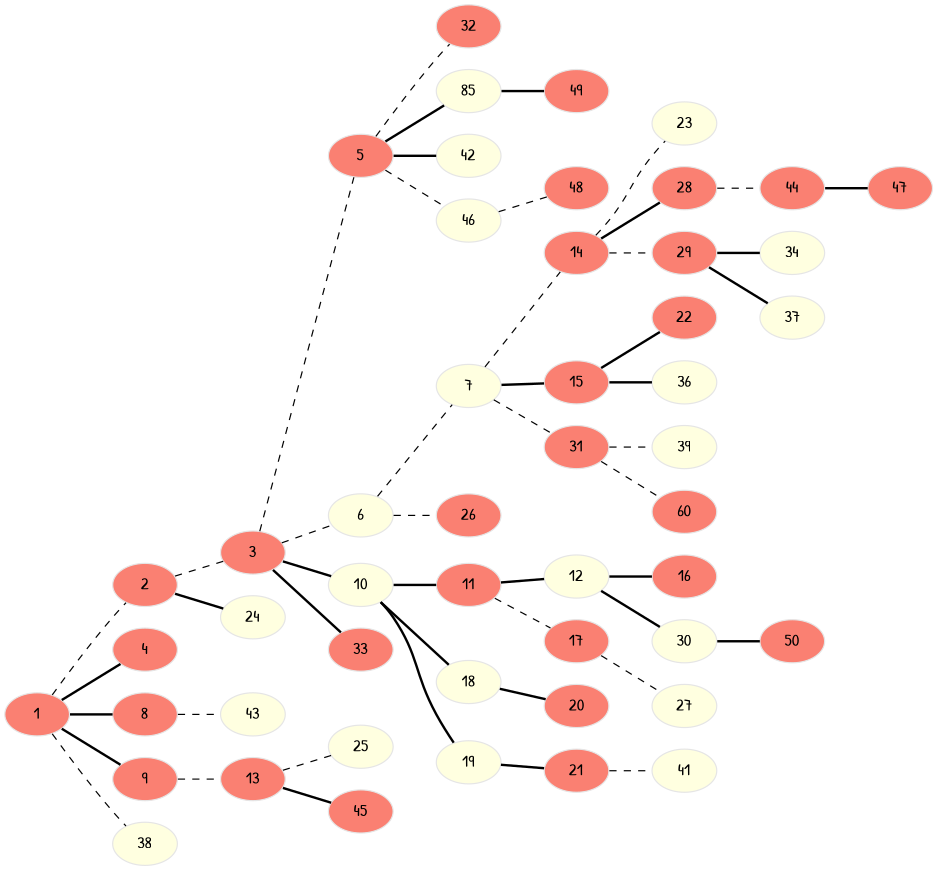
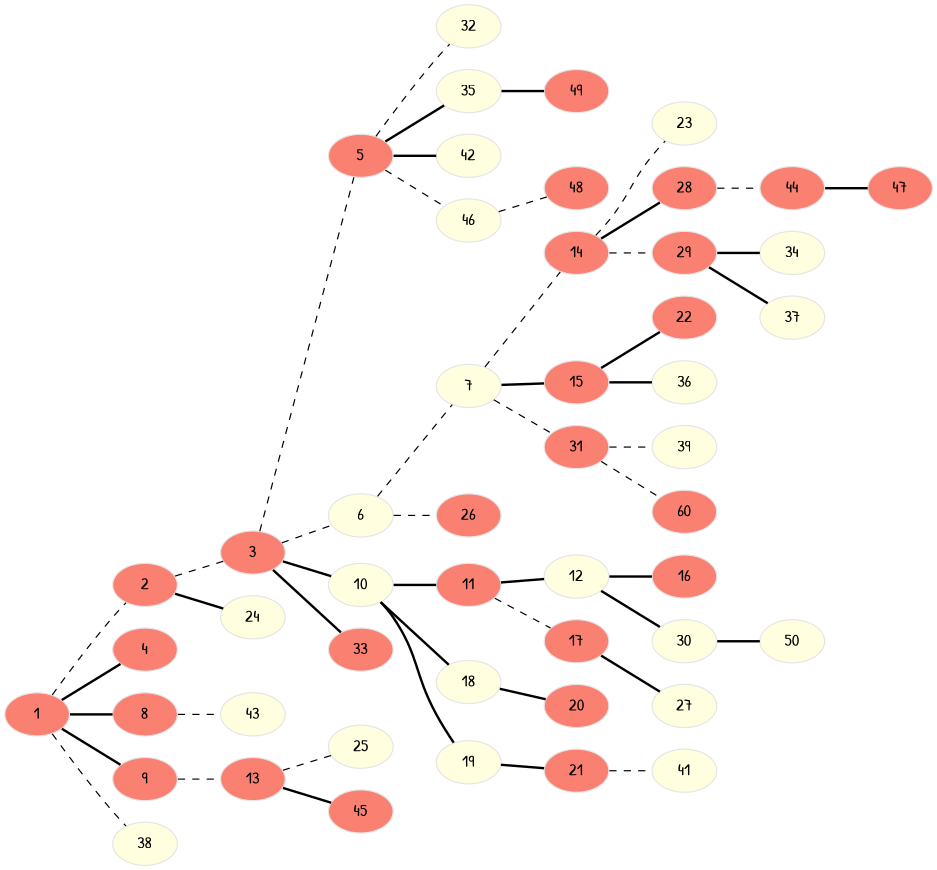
(469, 26) -> (469, 26)
(469, 91) -> (469, 91)
(792, 641) -> (792, 641)
(630, 674) -> (630, 674)
